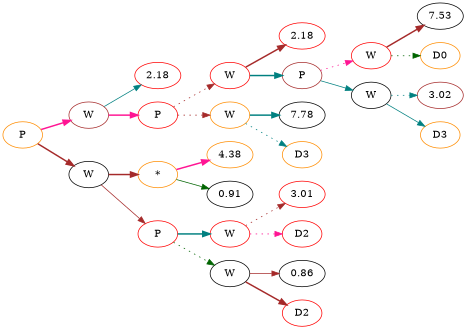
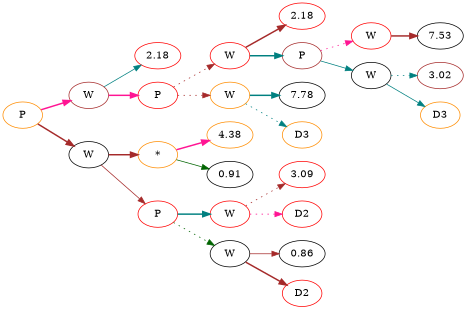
(440, 56) -> none
(302, 194) -> (302, 175)
